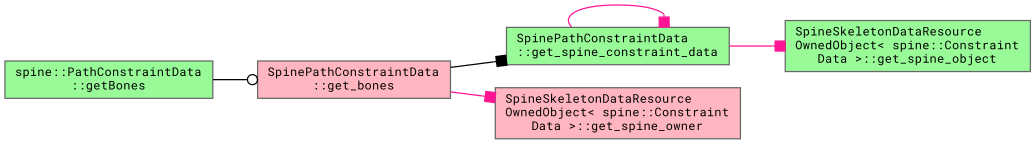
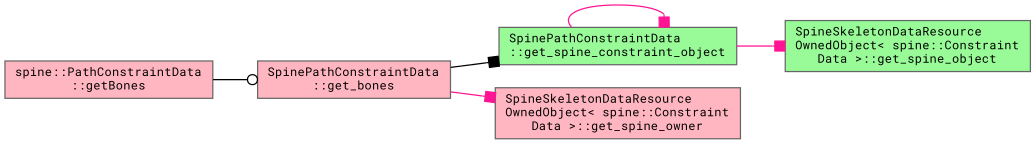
(618, 46) -> (618, 46)
(109, 80) -> (109, 80)
